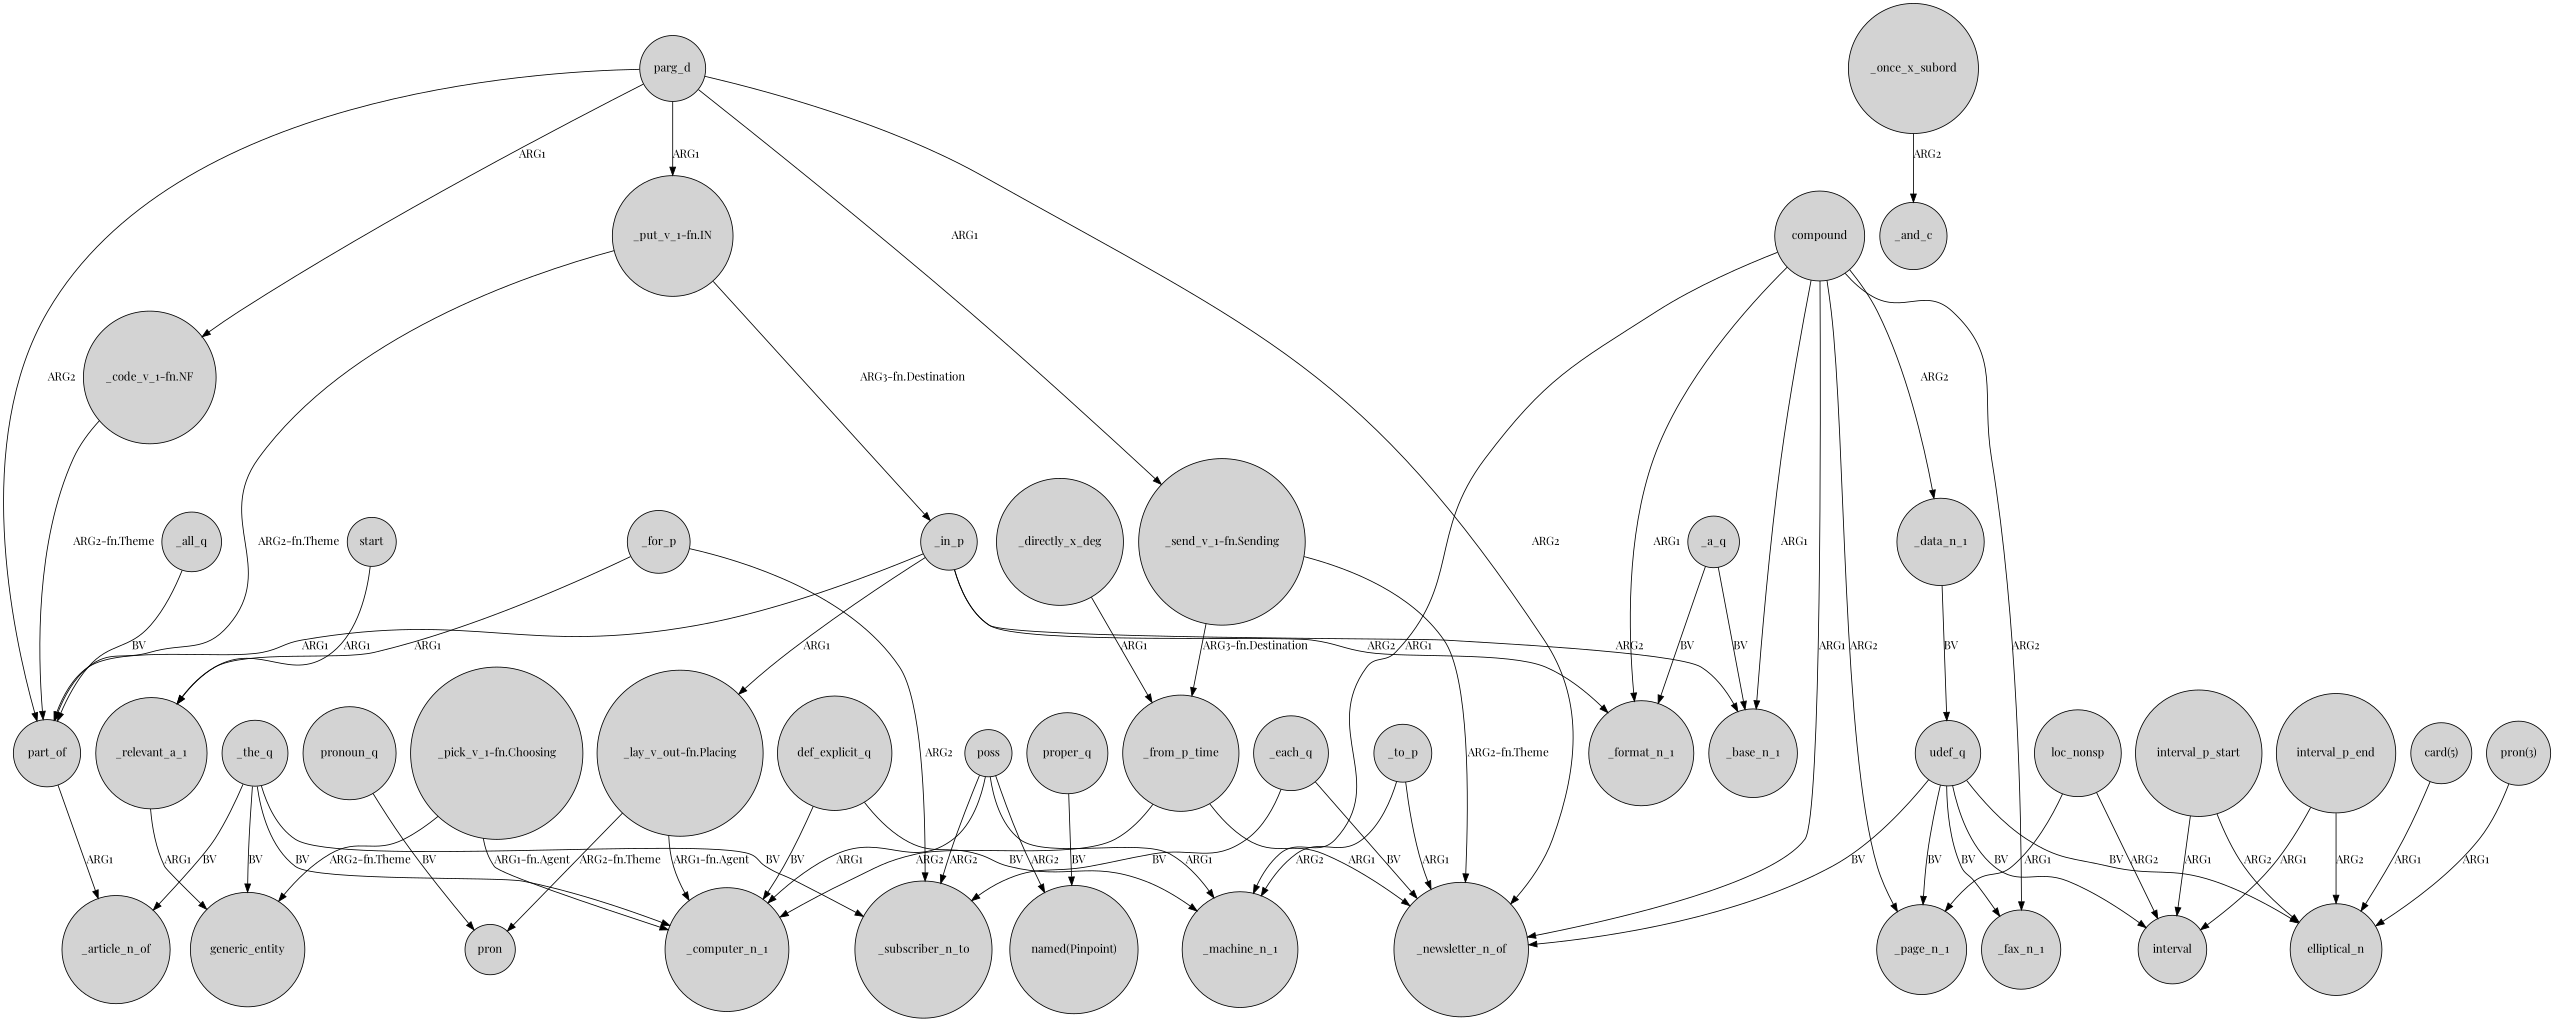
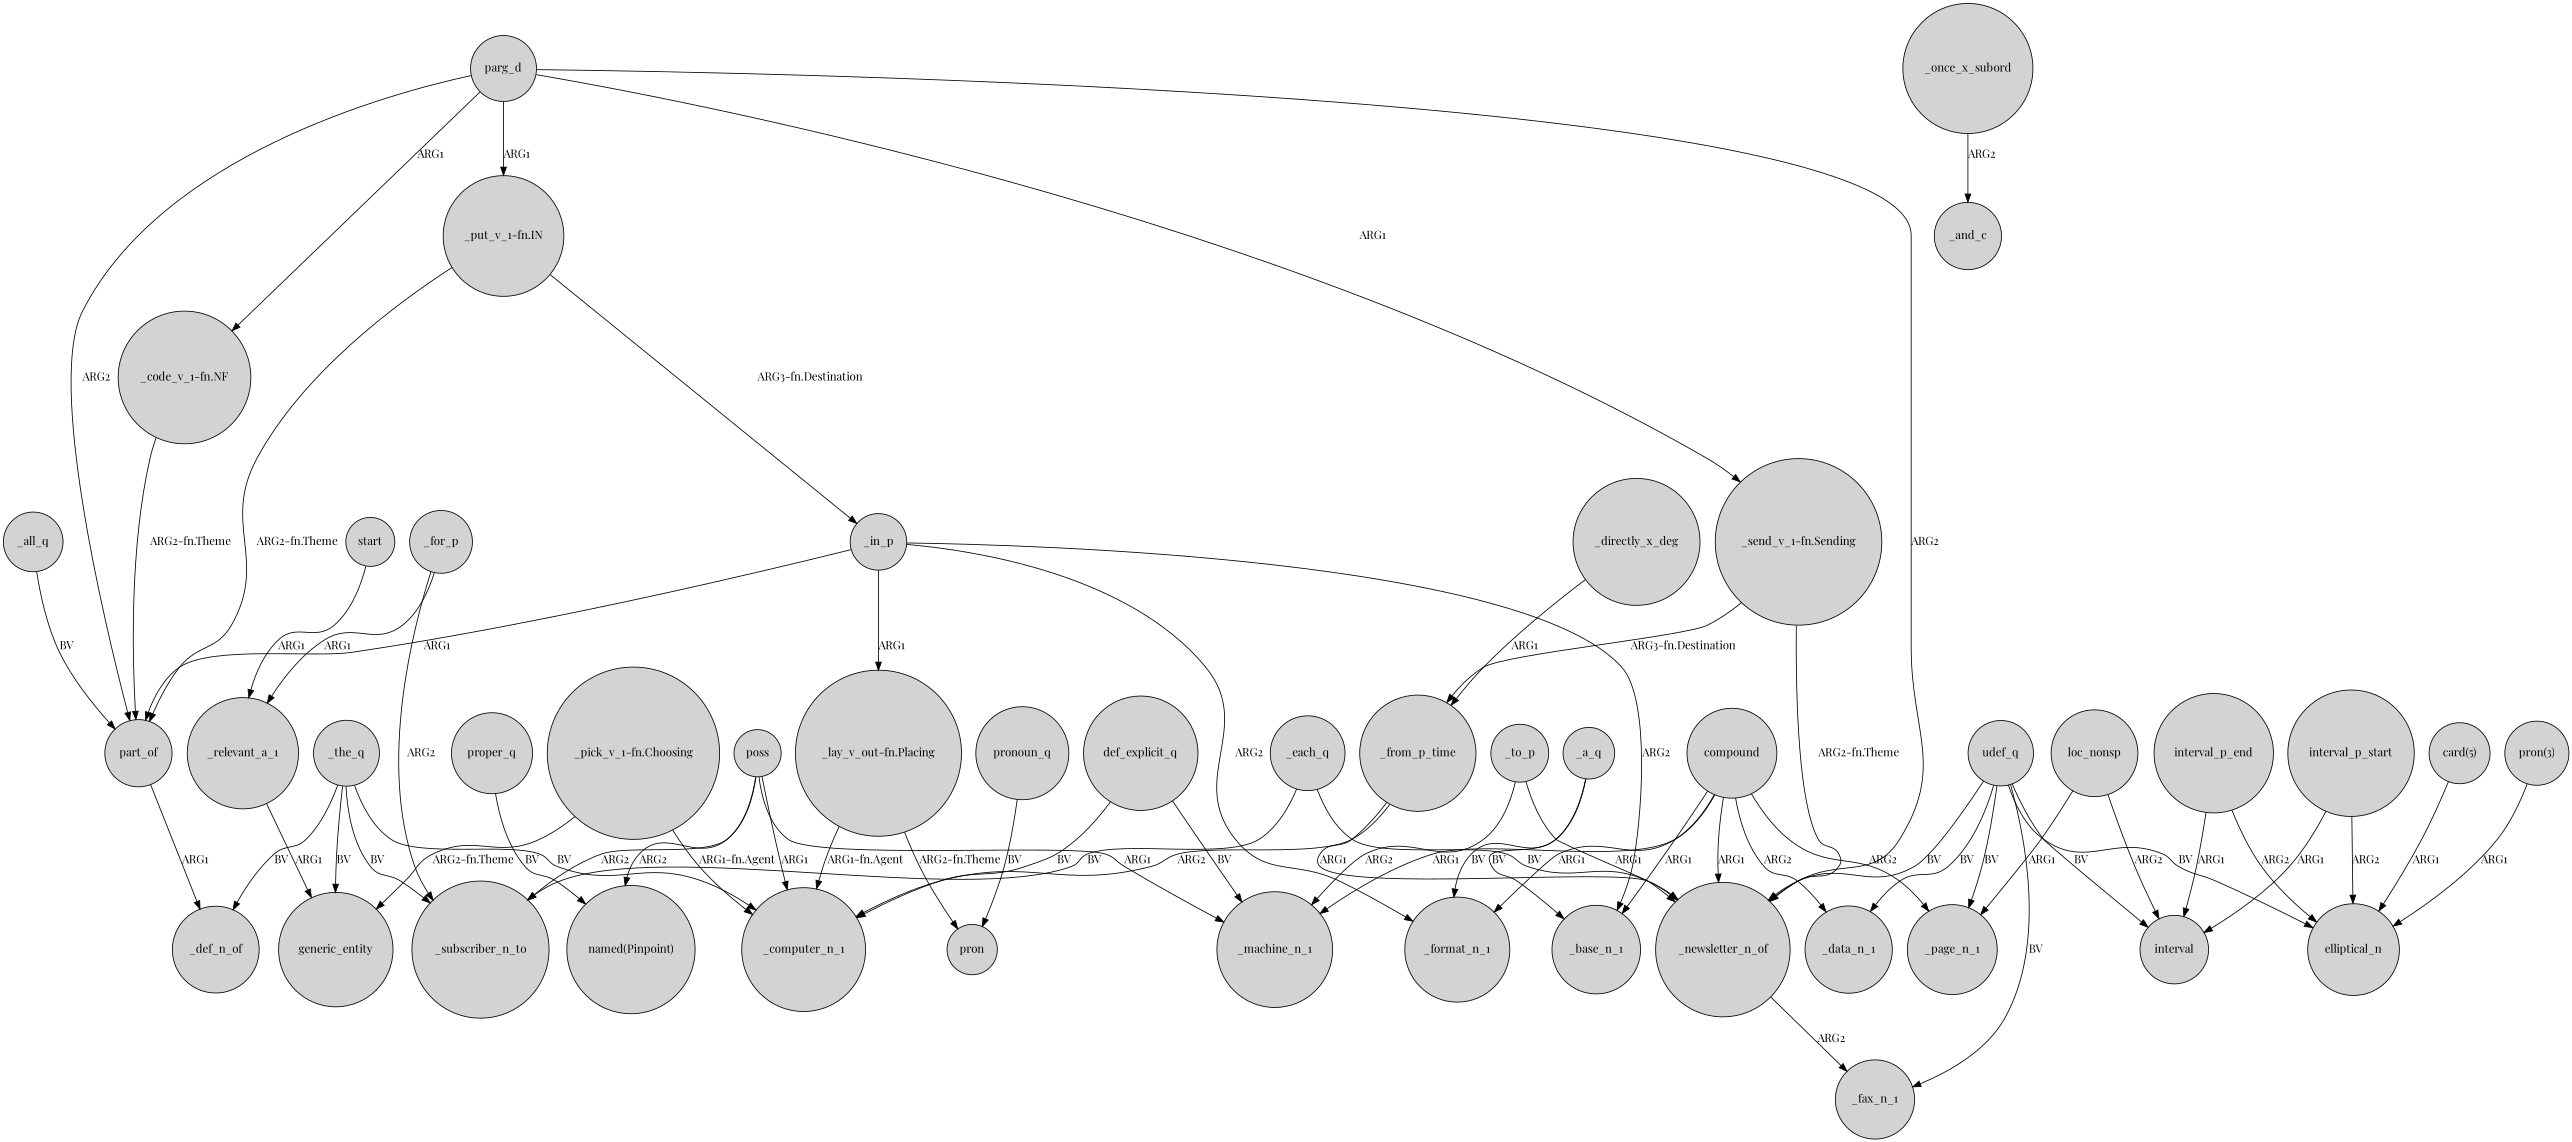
(2003, 541) -> (1806, 1031)
(1944, 649) -> (1951, 863)
(116, 950) -> (216, 950)
